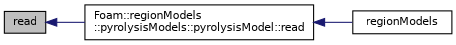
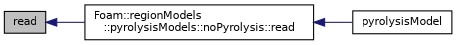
(199, 22) -> (199, 22)
(402, 22) -> (402, 22)
